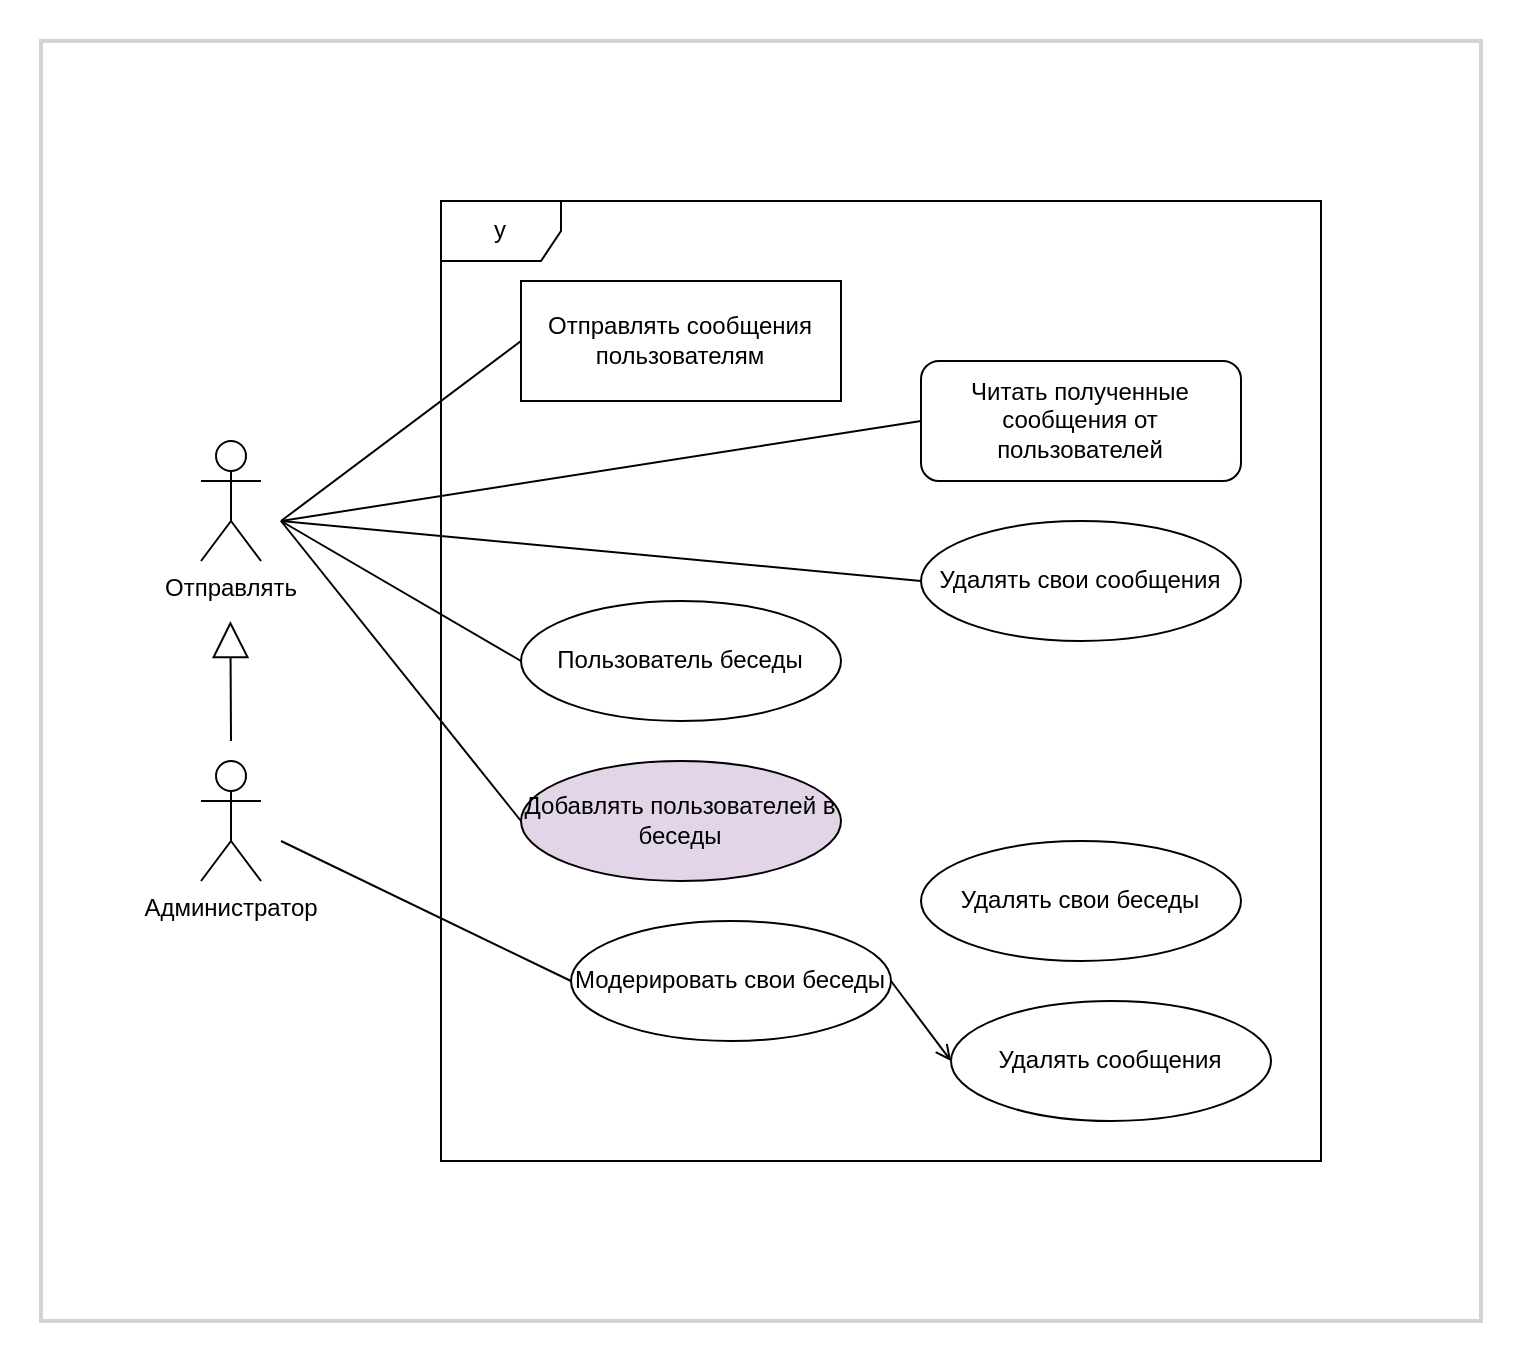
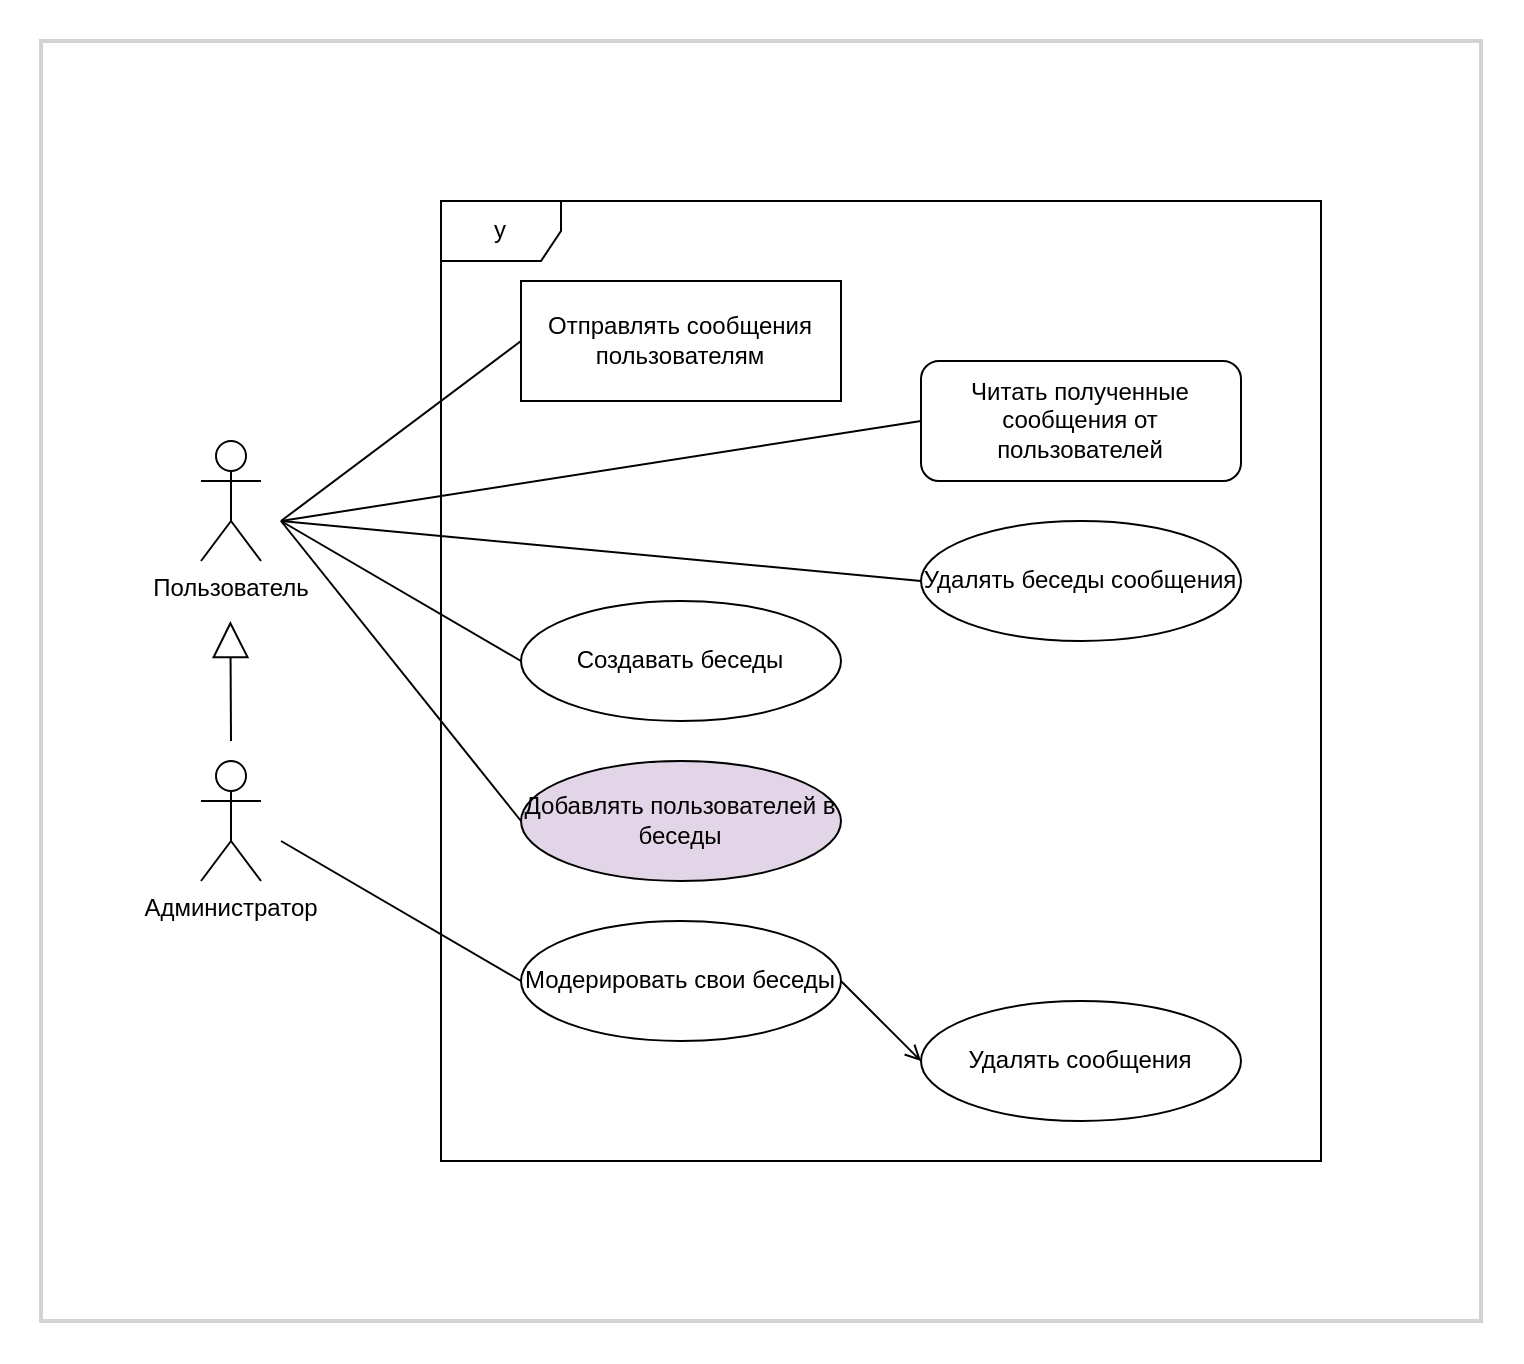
(1081, 581) -> (1081, 581)
(232, 589) -> (232, 589)
(681, 661) -> (681, 661)
(1081, 901) -> none
(731, 981) -> (681, 981)
(1111, 1061) -> (1081, 1061)
